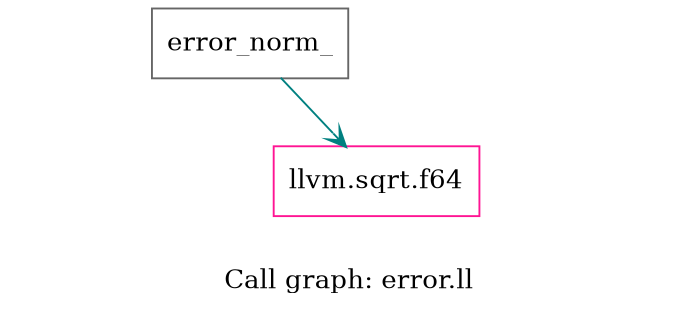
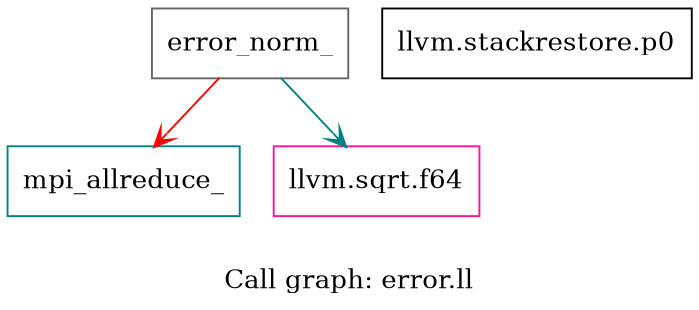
none -> (537, 43)
none -> (124, 181)
